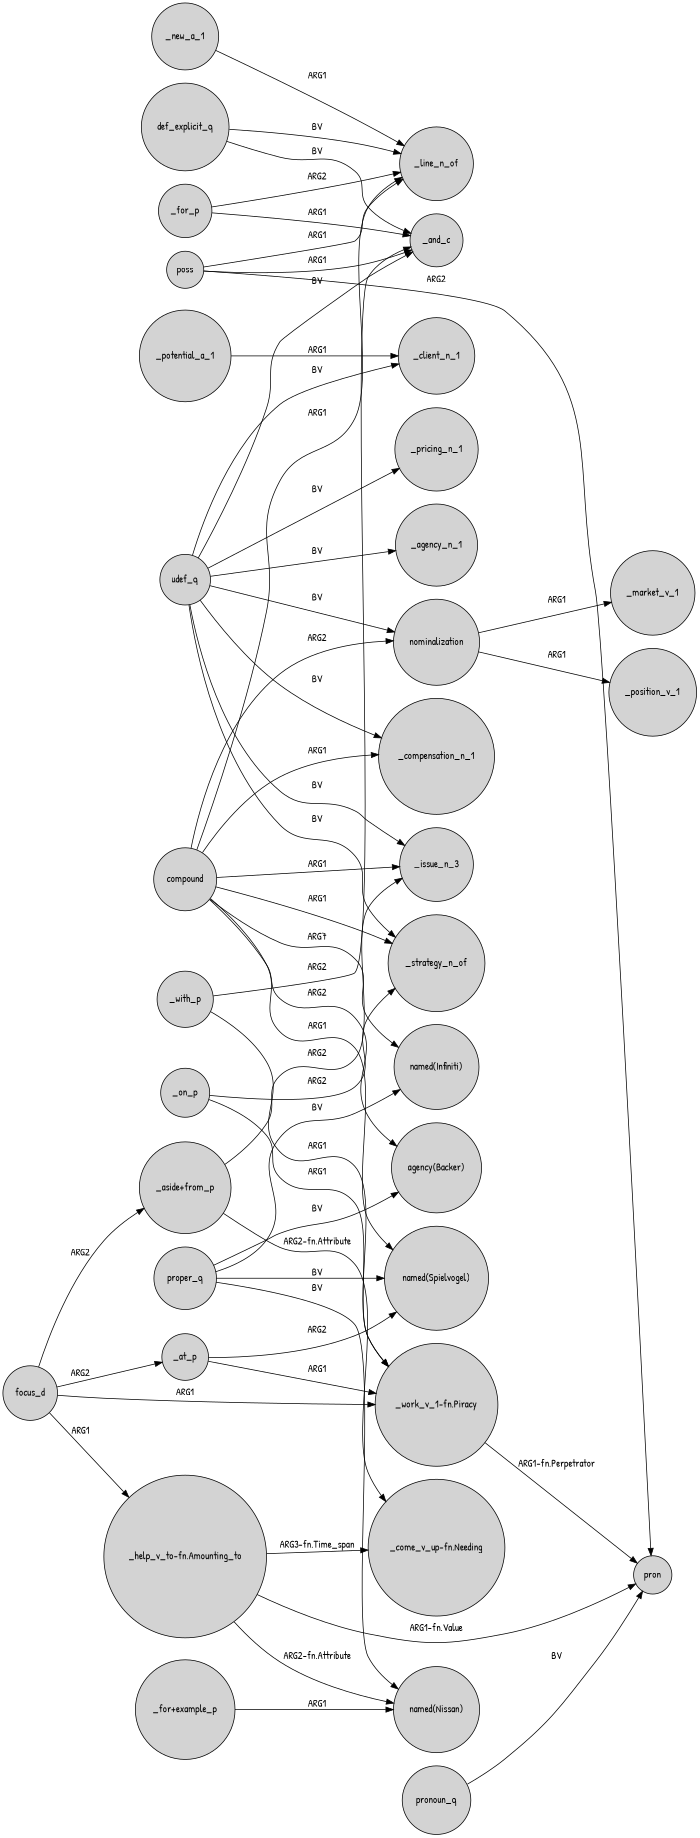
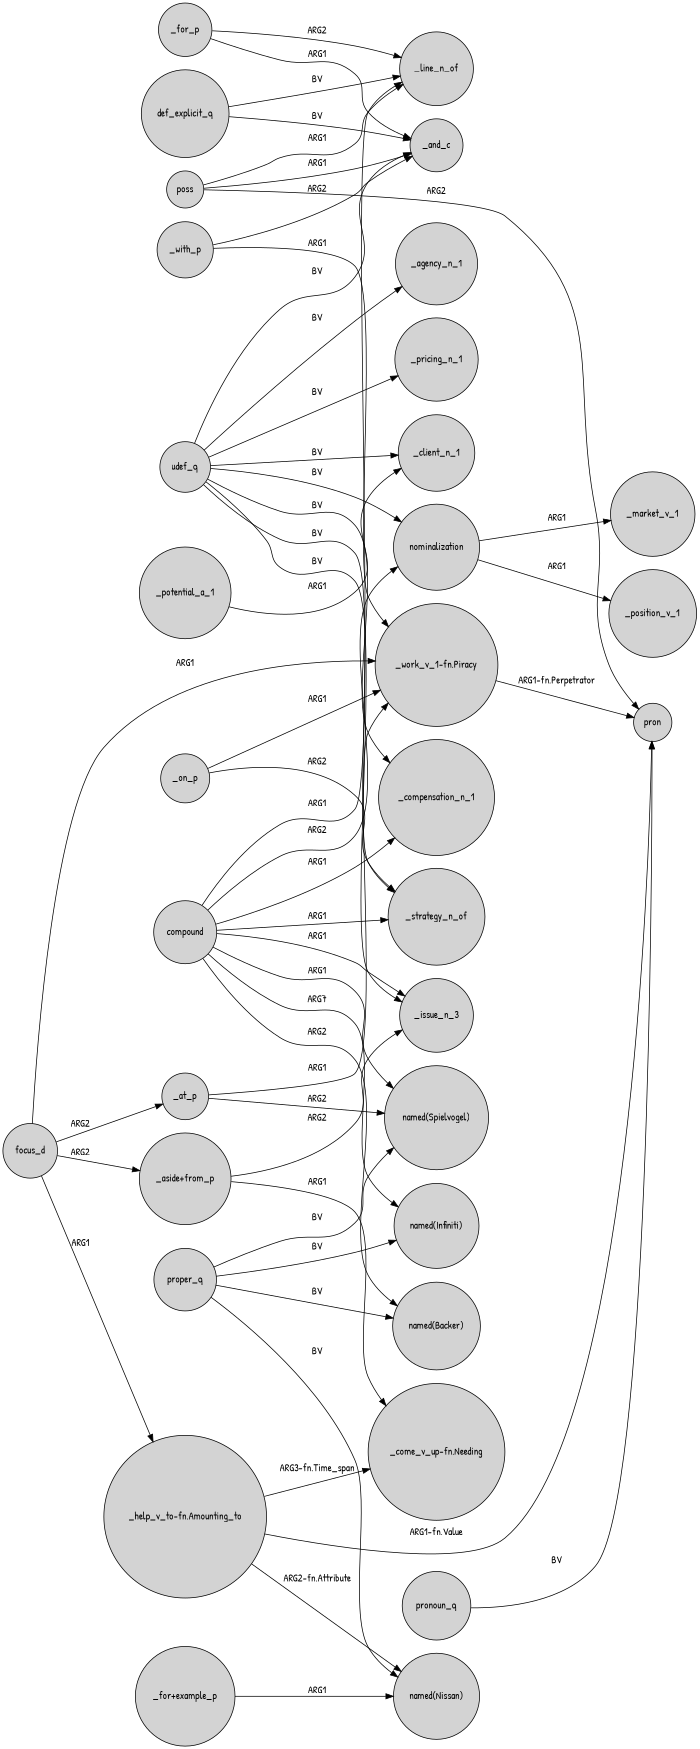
(185, 36) -> none
(437, 1168) -> (437, 1326)
(317, 1242) -> (317, 1182)
